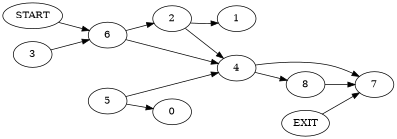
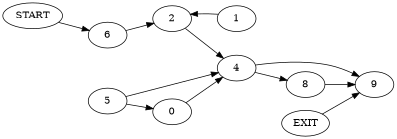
(201, 23) -> (208, 14)
(169, 51) -> (201, 92)
(33, 54) -> none
(374, 85) -> (374, 85)
